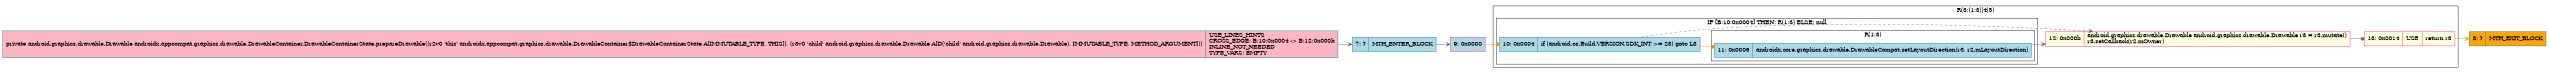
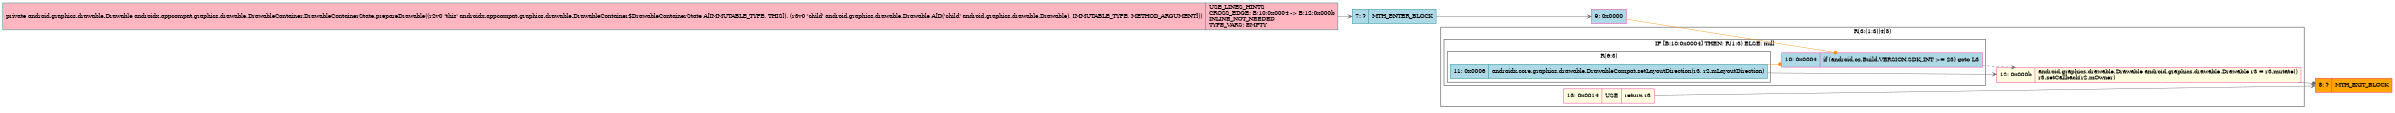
(1873, 35) -> (1609, 56)
(2356, 39) -> (2307, 83)
(2461, 39) -> (1983, 91)
(2508, 39) -> (2354, 85)
(1600, 44) -> (1882, 60)
(1706, 47) -> (1773, 65)
